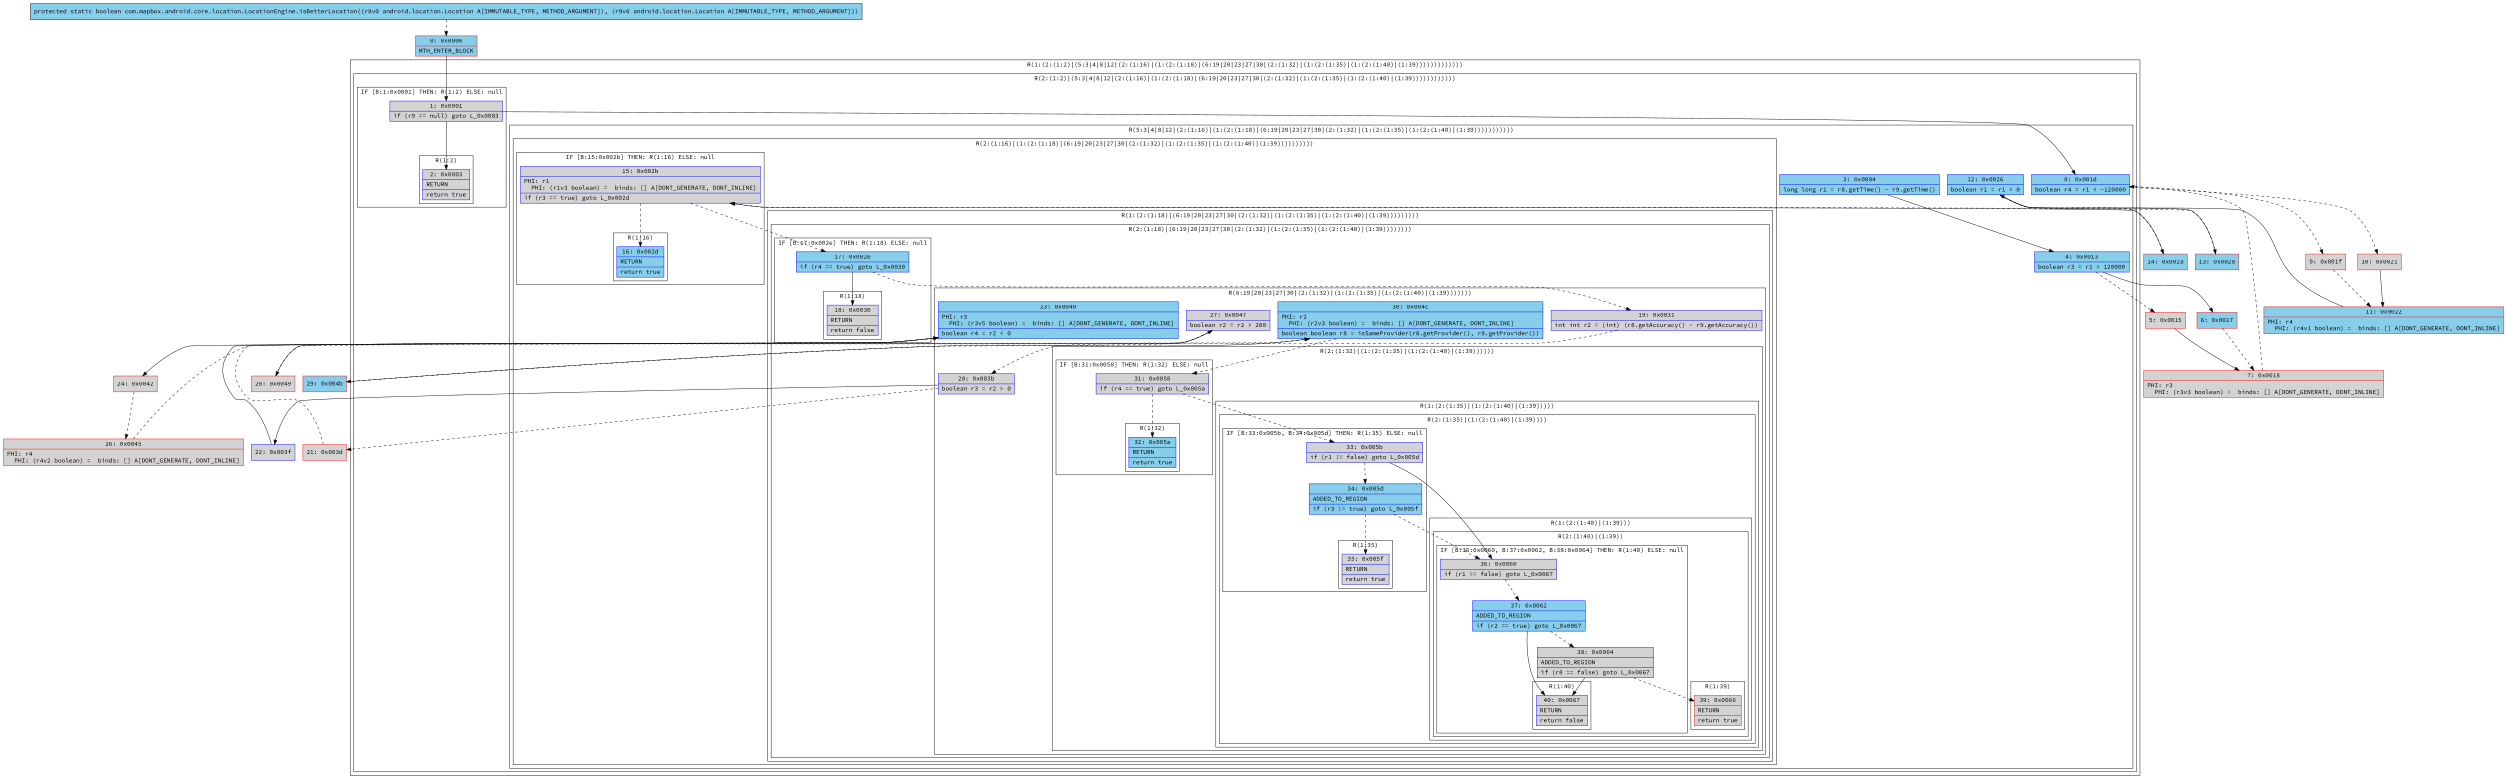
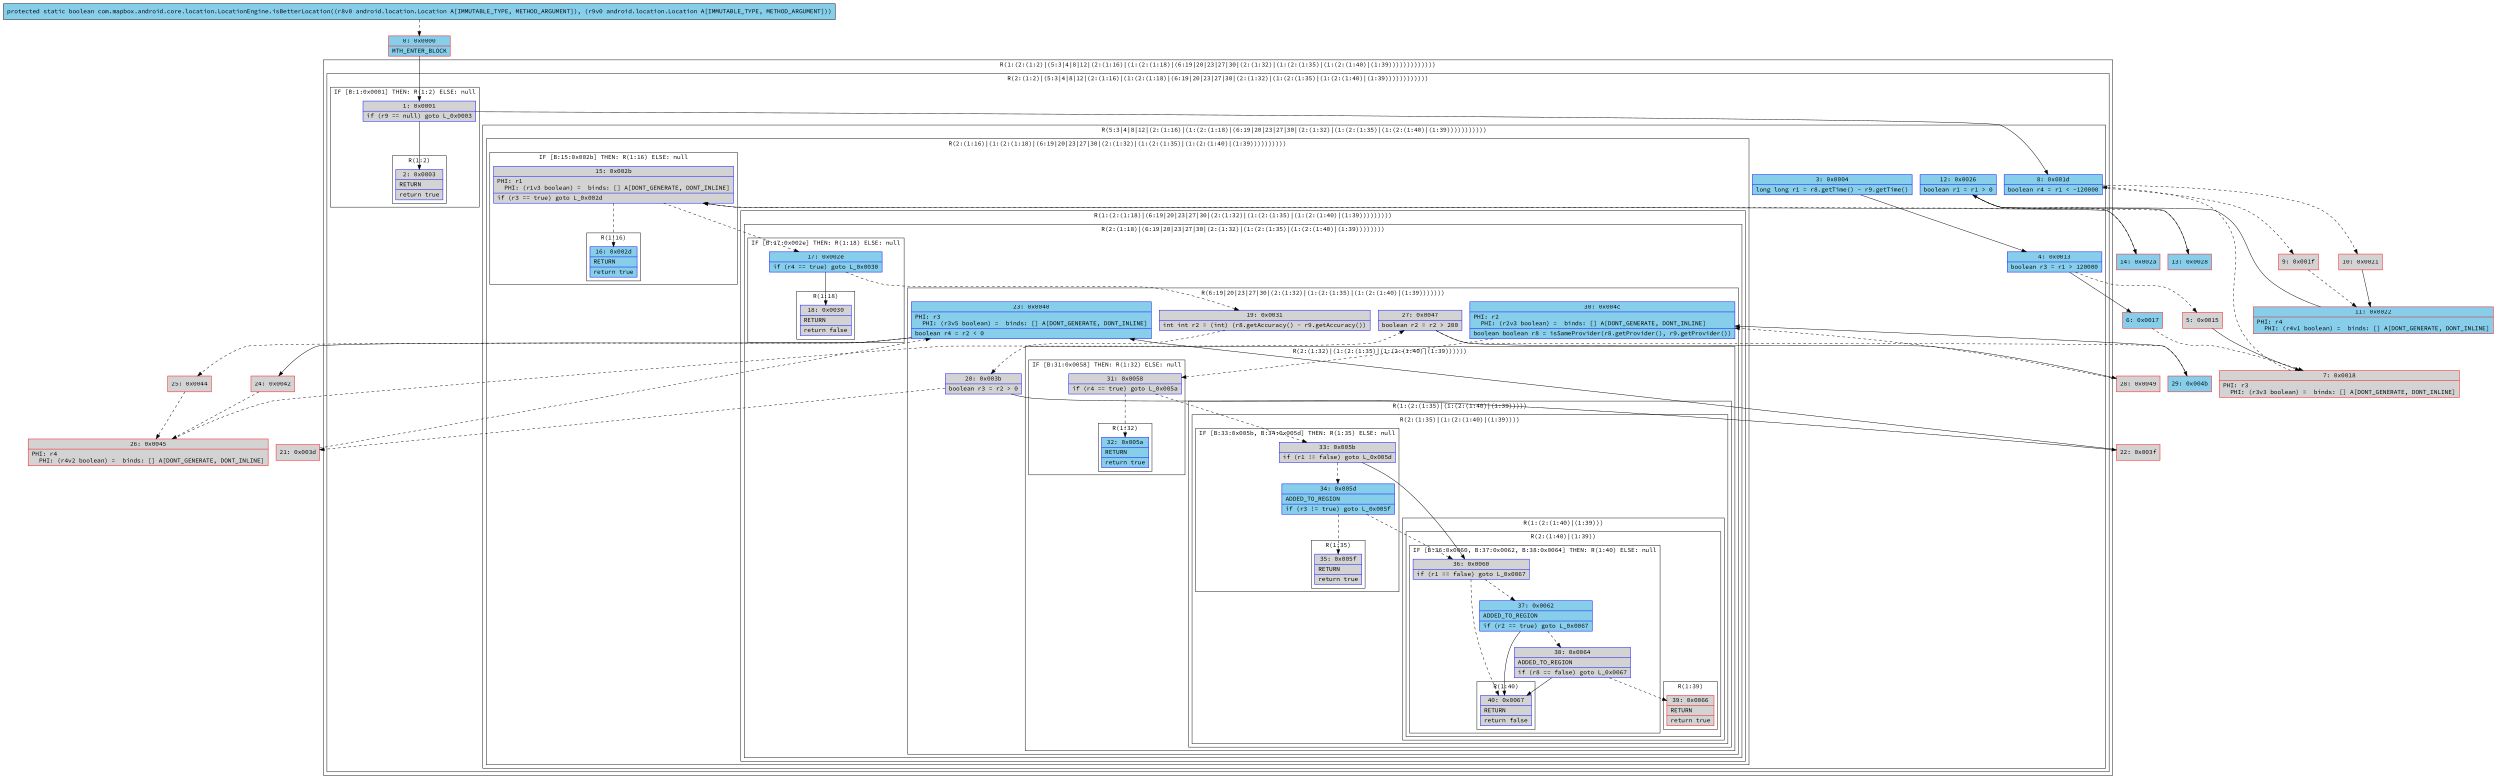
none -> (190, 384)
(273, 452) -> (2138, 452)
none -> (1477, 637)
